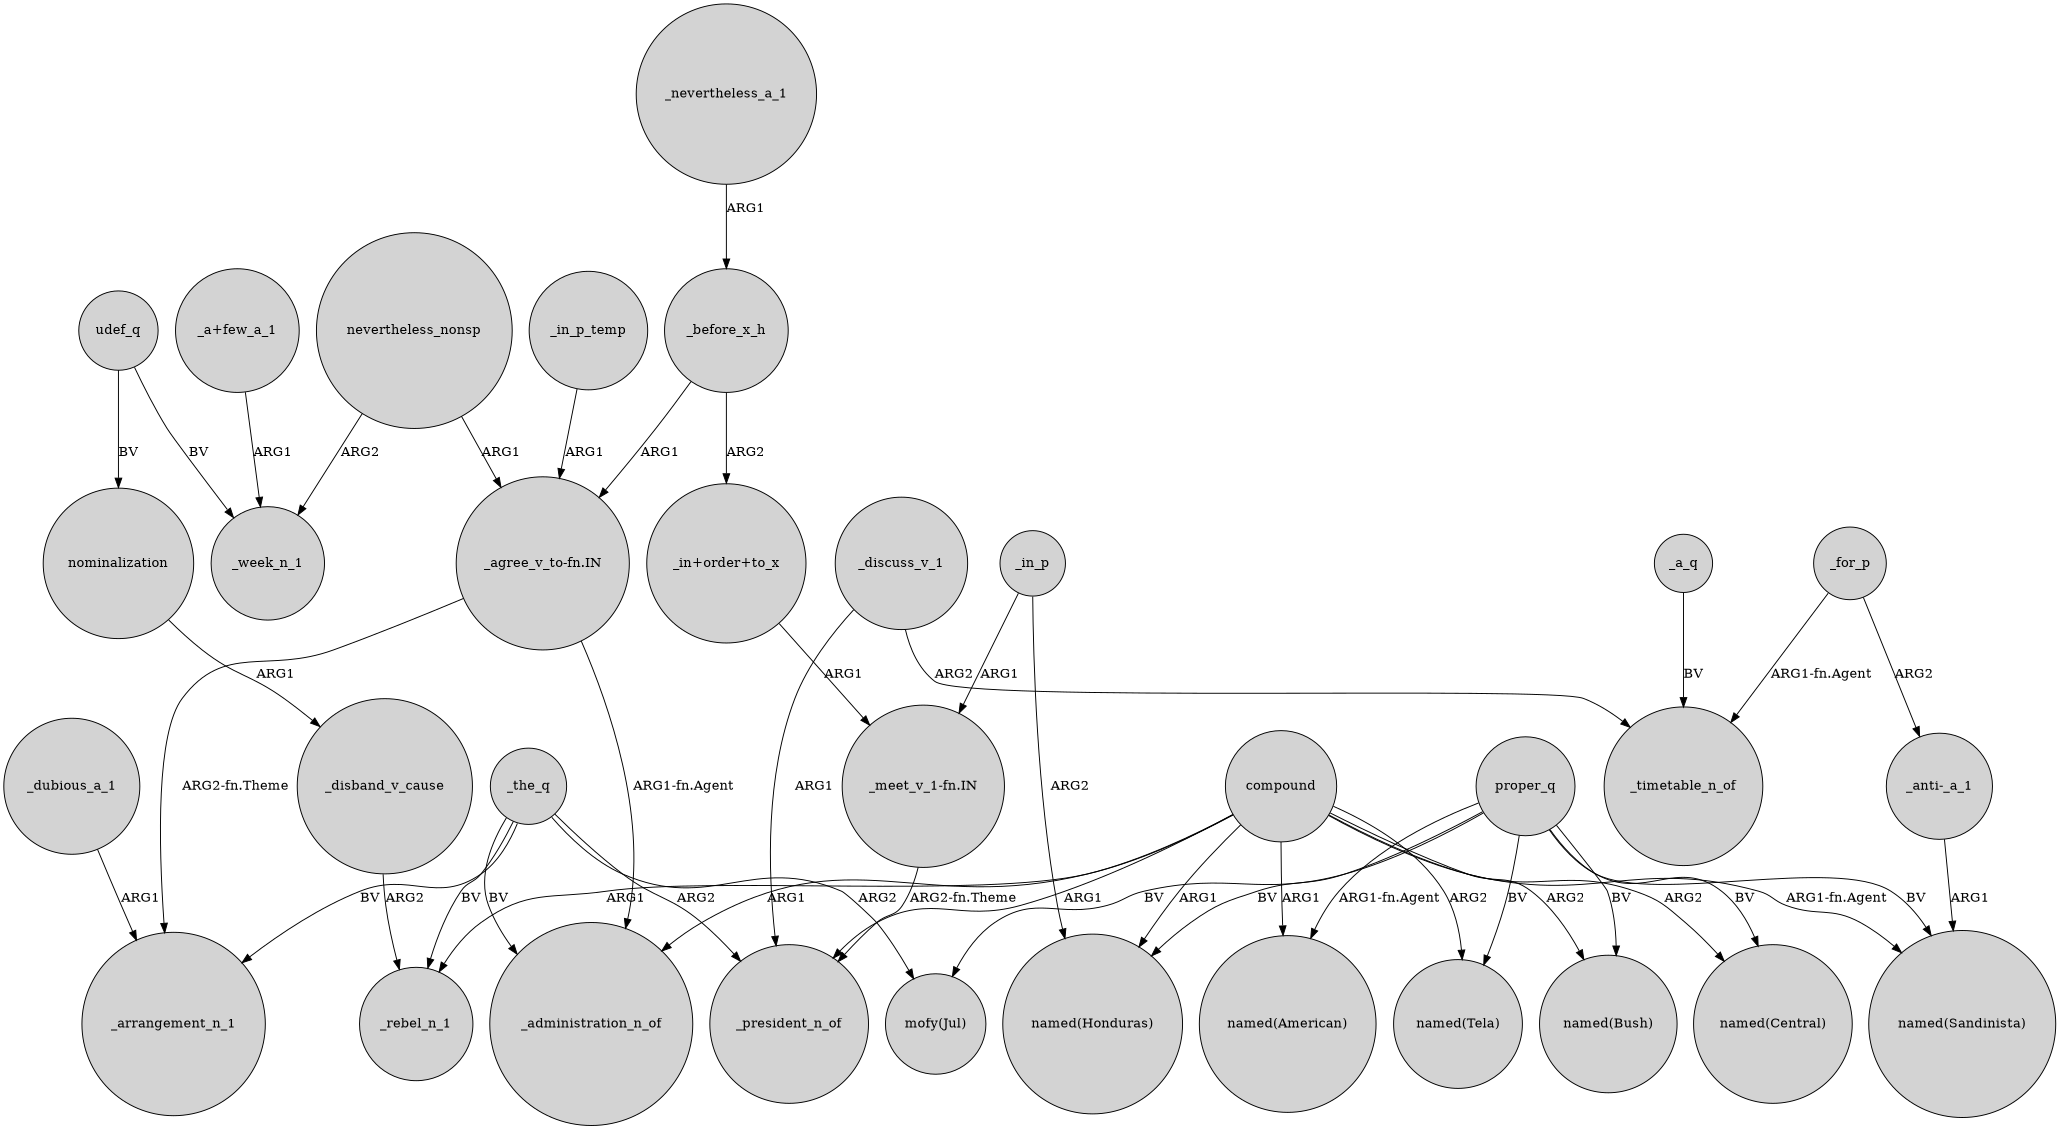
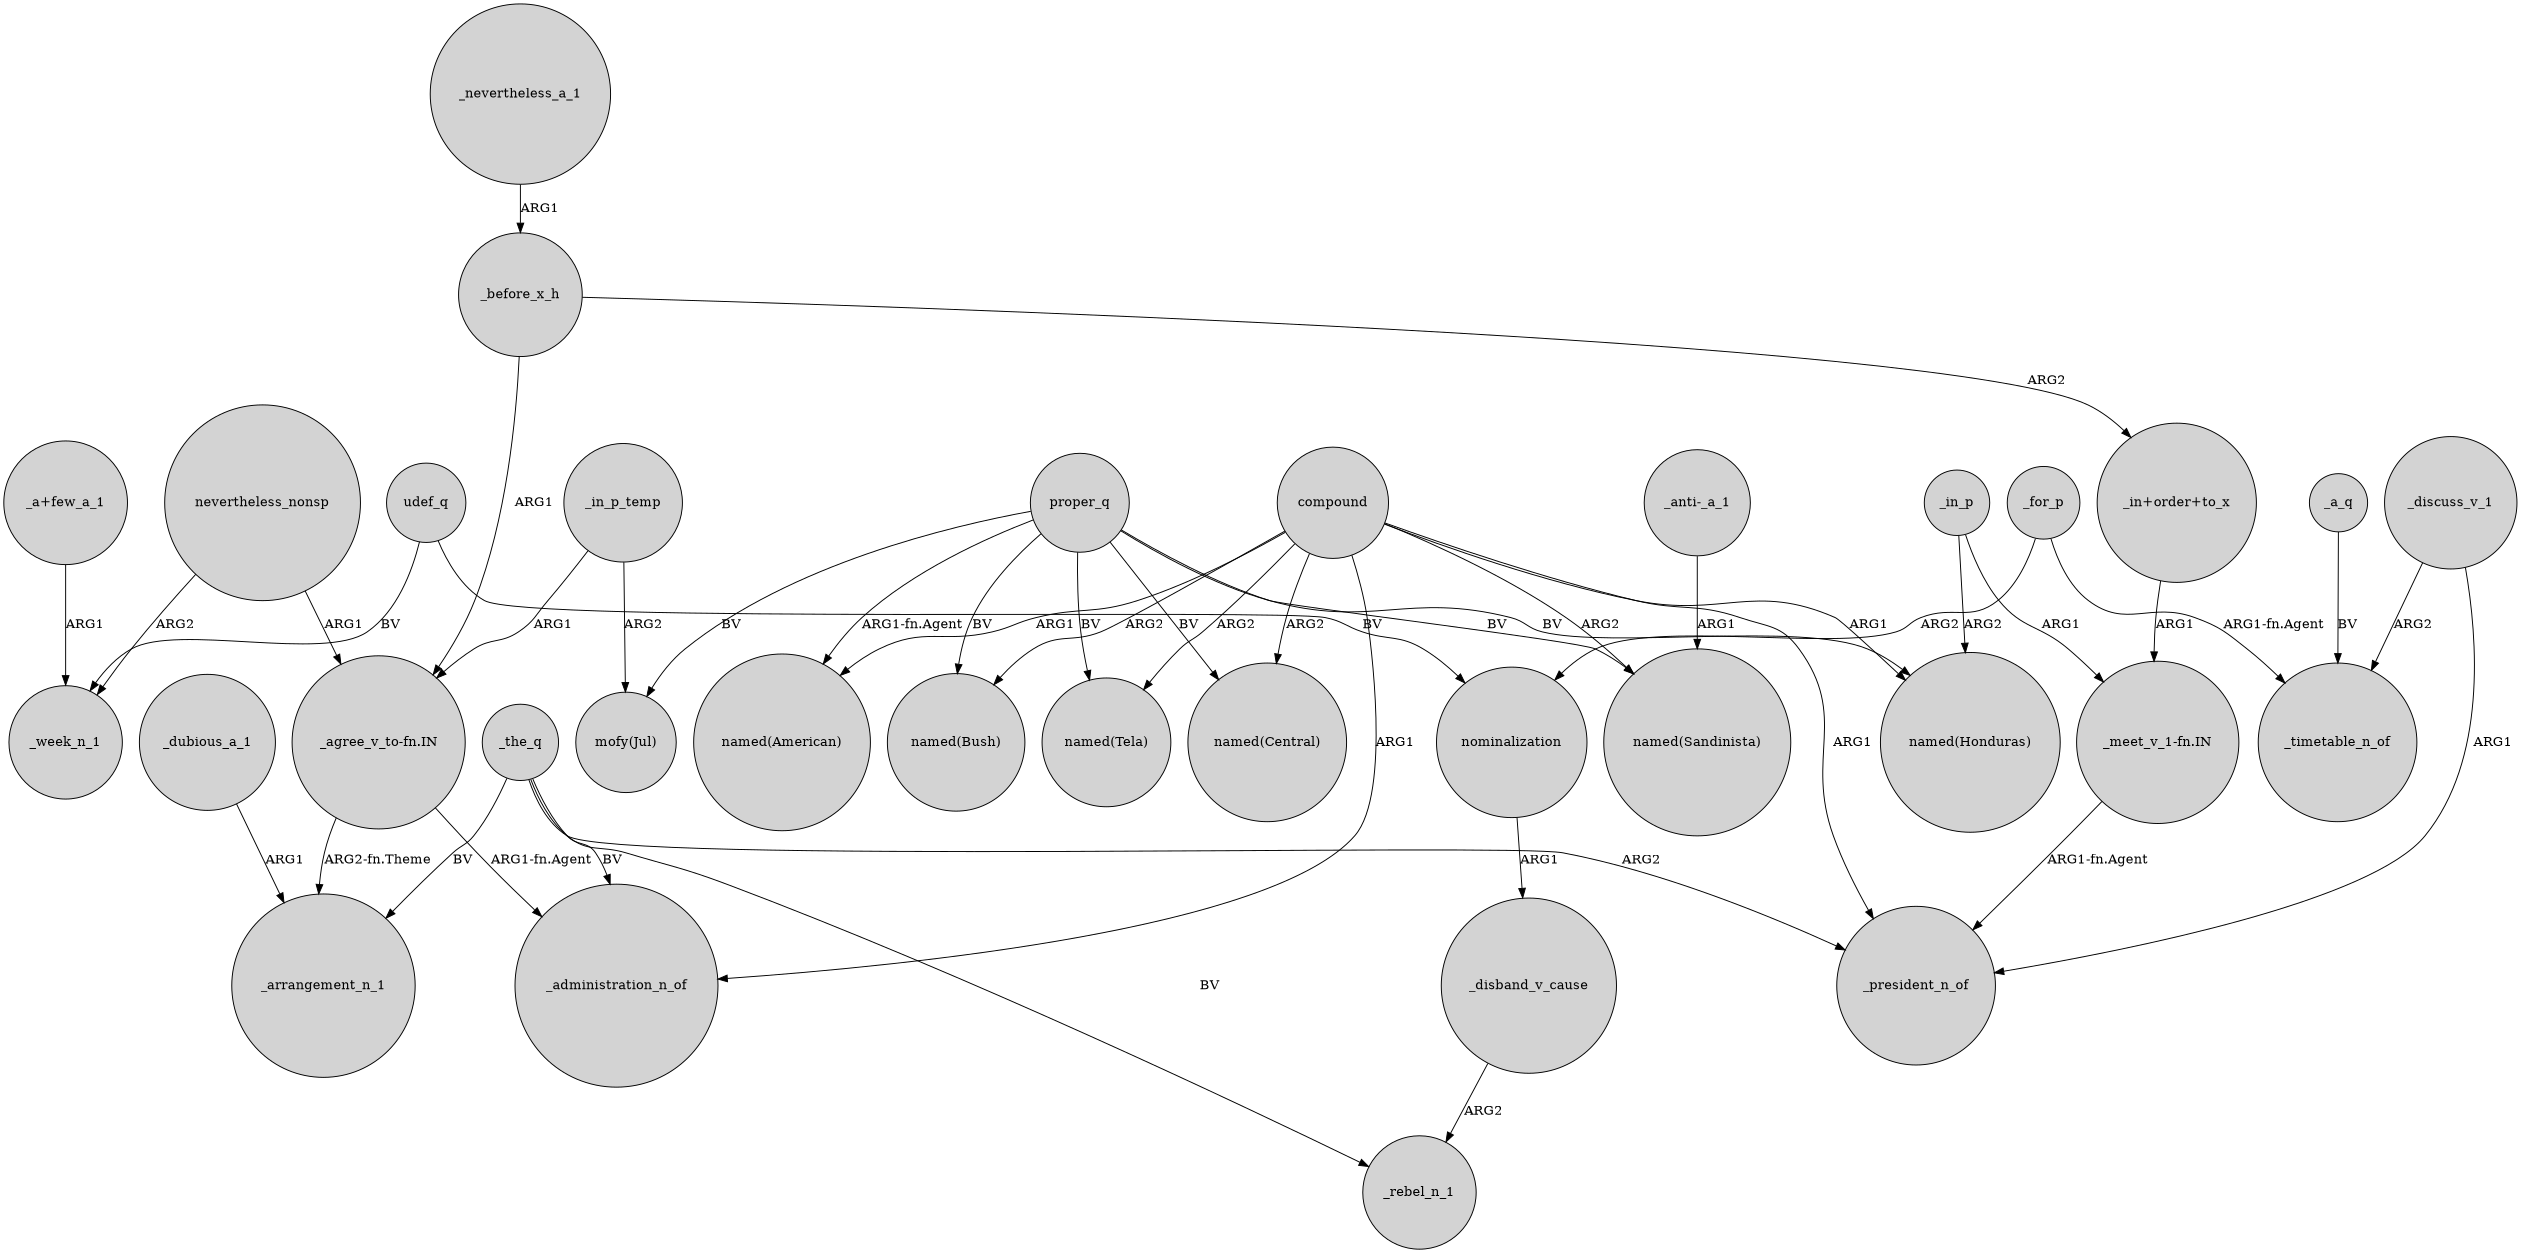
(1890, 662) -> (1868, 637)
(759, 879) -> (625, 622)
(853, 886) -> none
(963, 898) -> (2098, 860)
(1837, 898) -> (1601, 625)
